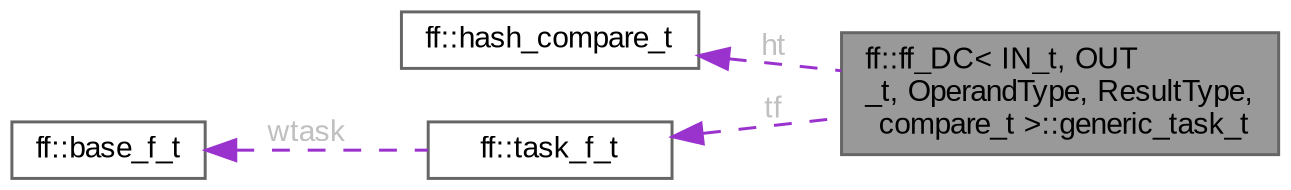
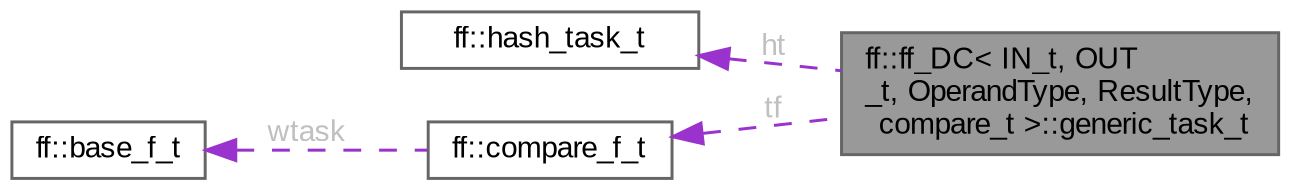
(550, 40) -> (550, 40)
(550, 150) -> (550, 150)
